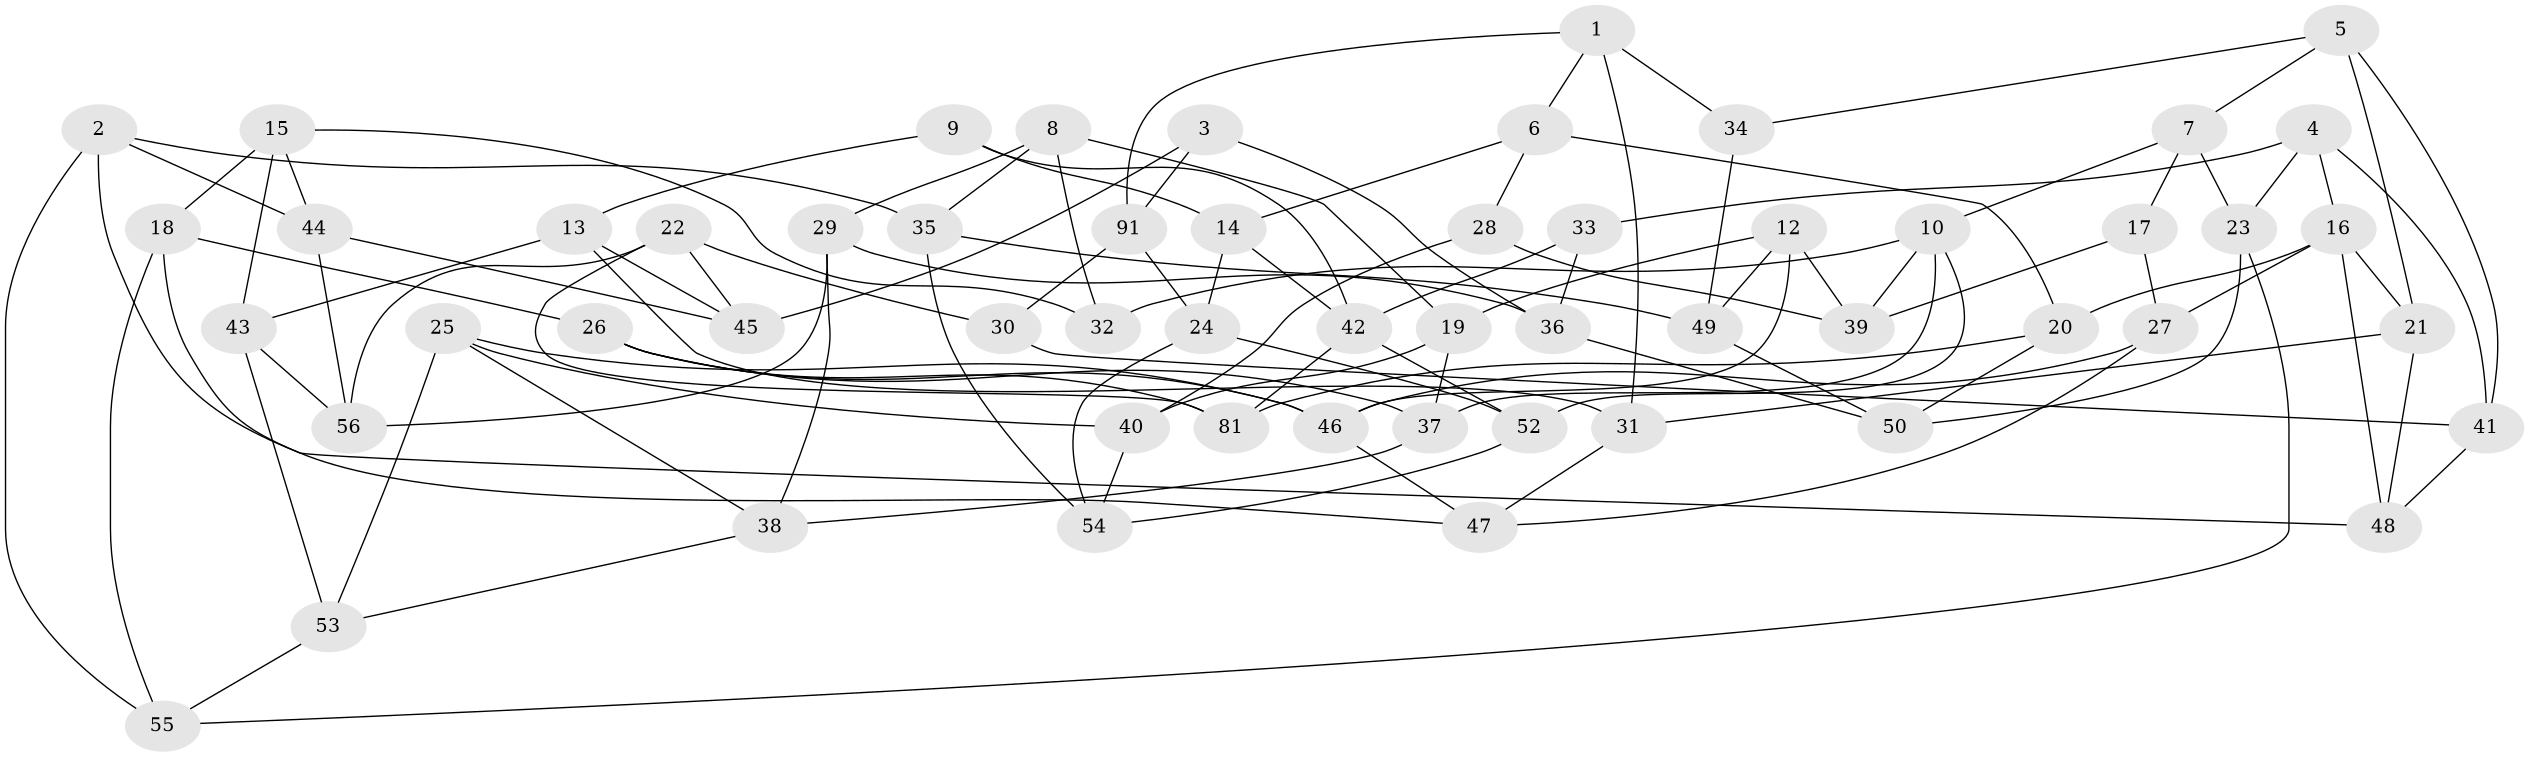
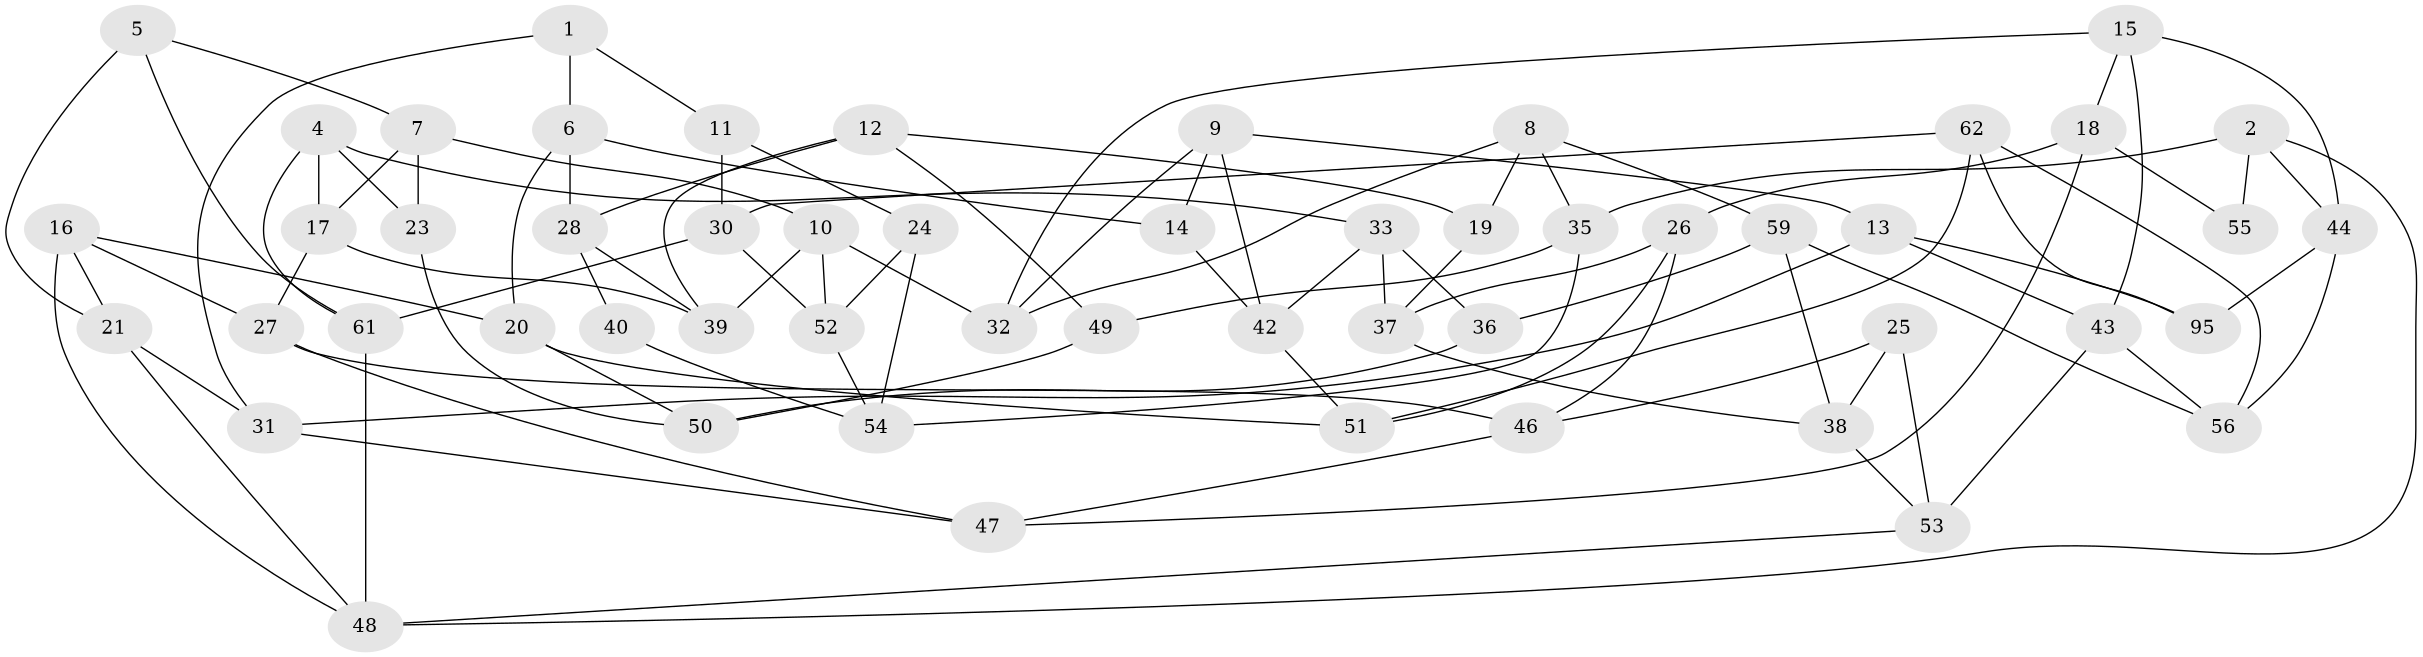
(1205, 130) -> none
(1737, 130) -> none
(2326, 180) -> (319, 180)
(674, 229) -> (1973, 130)
(826, 229) -> (1779, 229)
(1129, 229) -> (722, 130)
none -> (1100, 230)
(1216, 279) -> none
(747, 329) -> (2203, 329)
(1418, 365) -> (779, 283)
(1863, 375) -> (1384, 275)
(1293, 378) -> none
(1613, 388) -> (670, 189)
(781, 403) -> none
(1231, 428) -> (1357, 428)
(2486, 428) -> (366, 329)
(1392, 660) -> none
(246, 676) -> (1149, 577)
